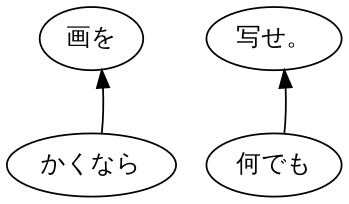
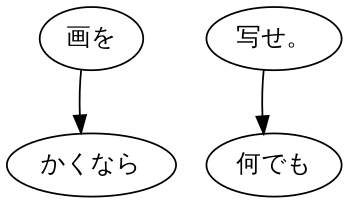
(103, 110) -> (80, 93)
(286, 111) -> (262, 93)
